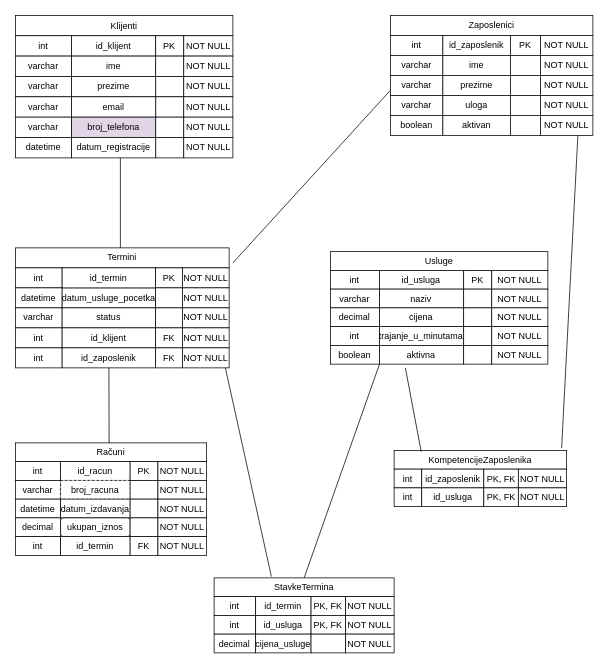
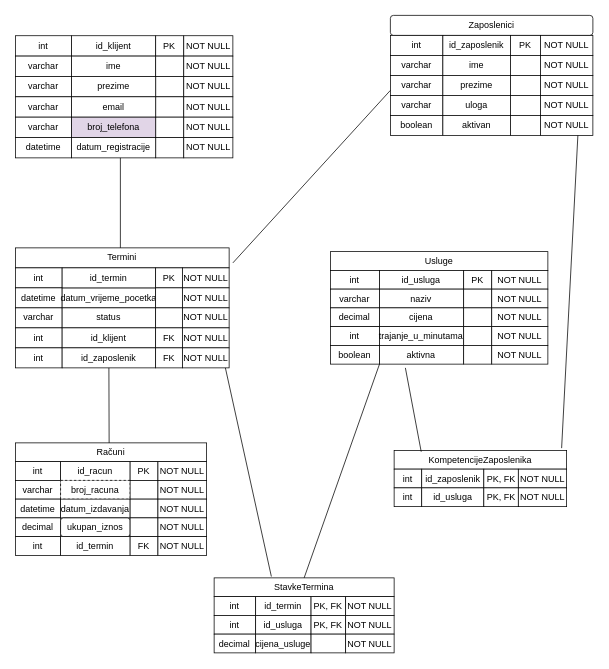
(492, 25) -> (492, 25)
(124, 26) -> none
(109, 298) -> (109, 298)
